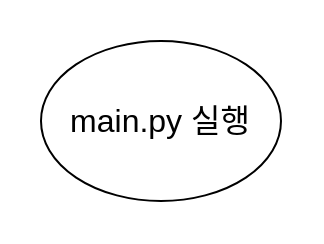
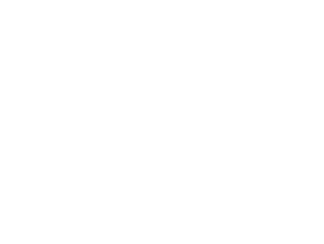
(161, 121) -> none
